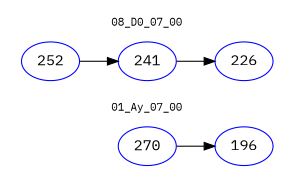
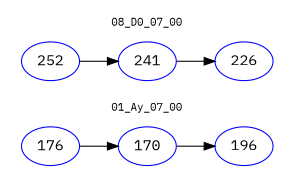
none -> (51, 146)
(147, 146) -> (147, 146)
